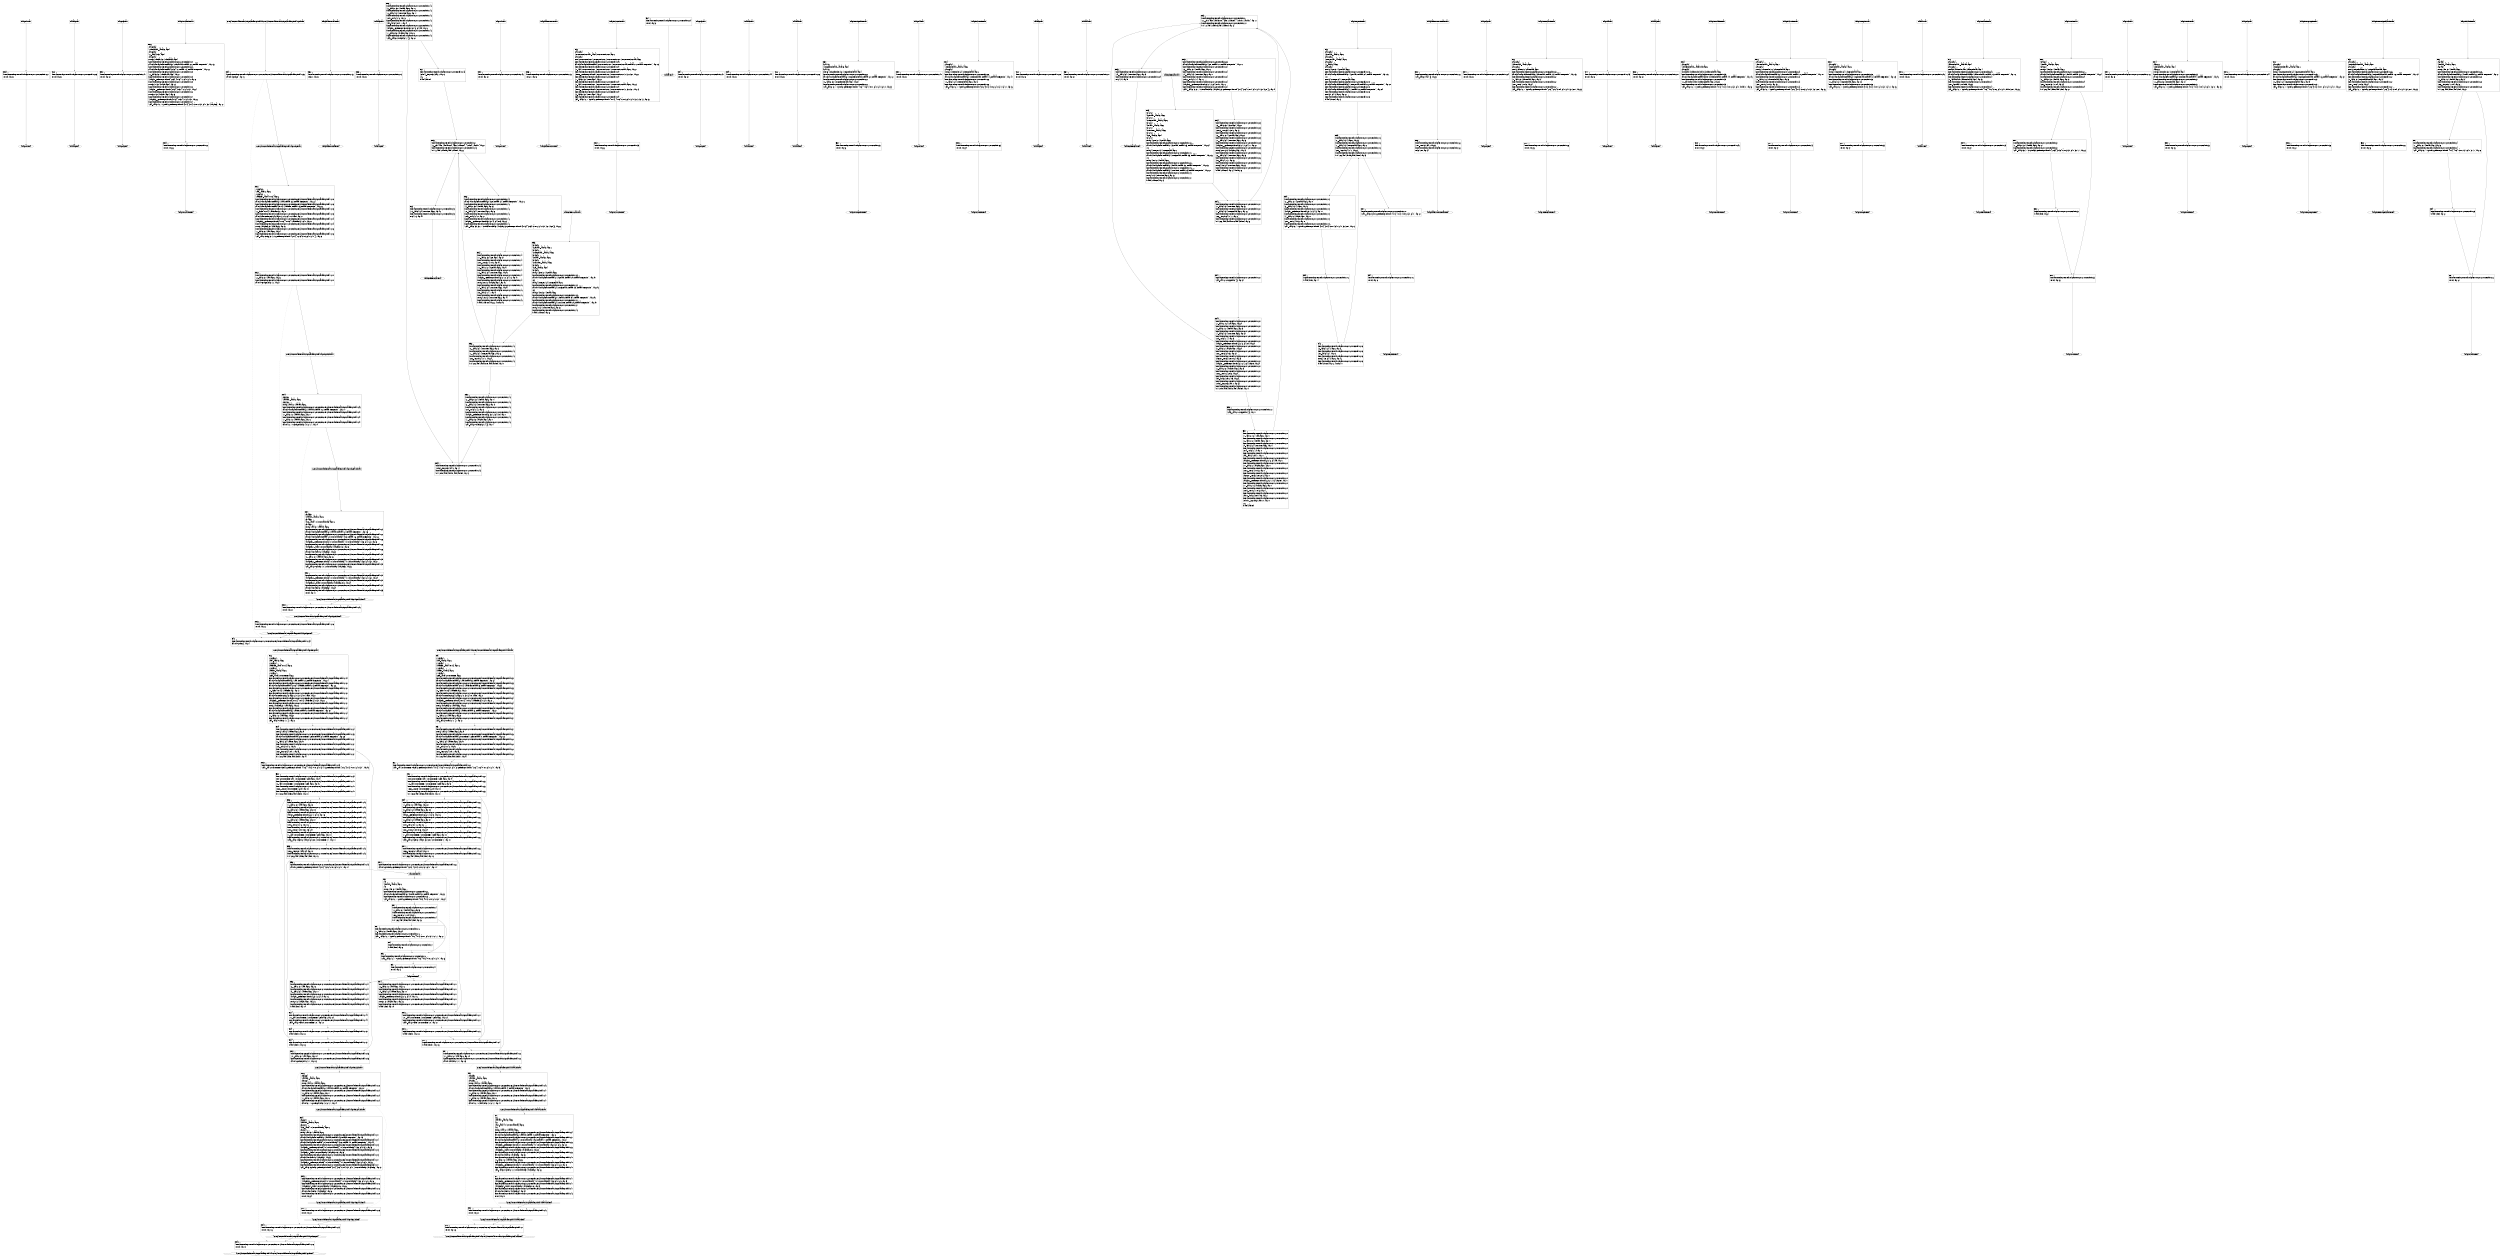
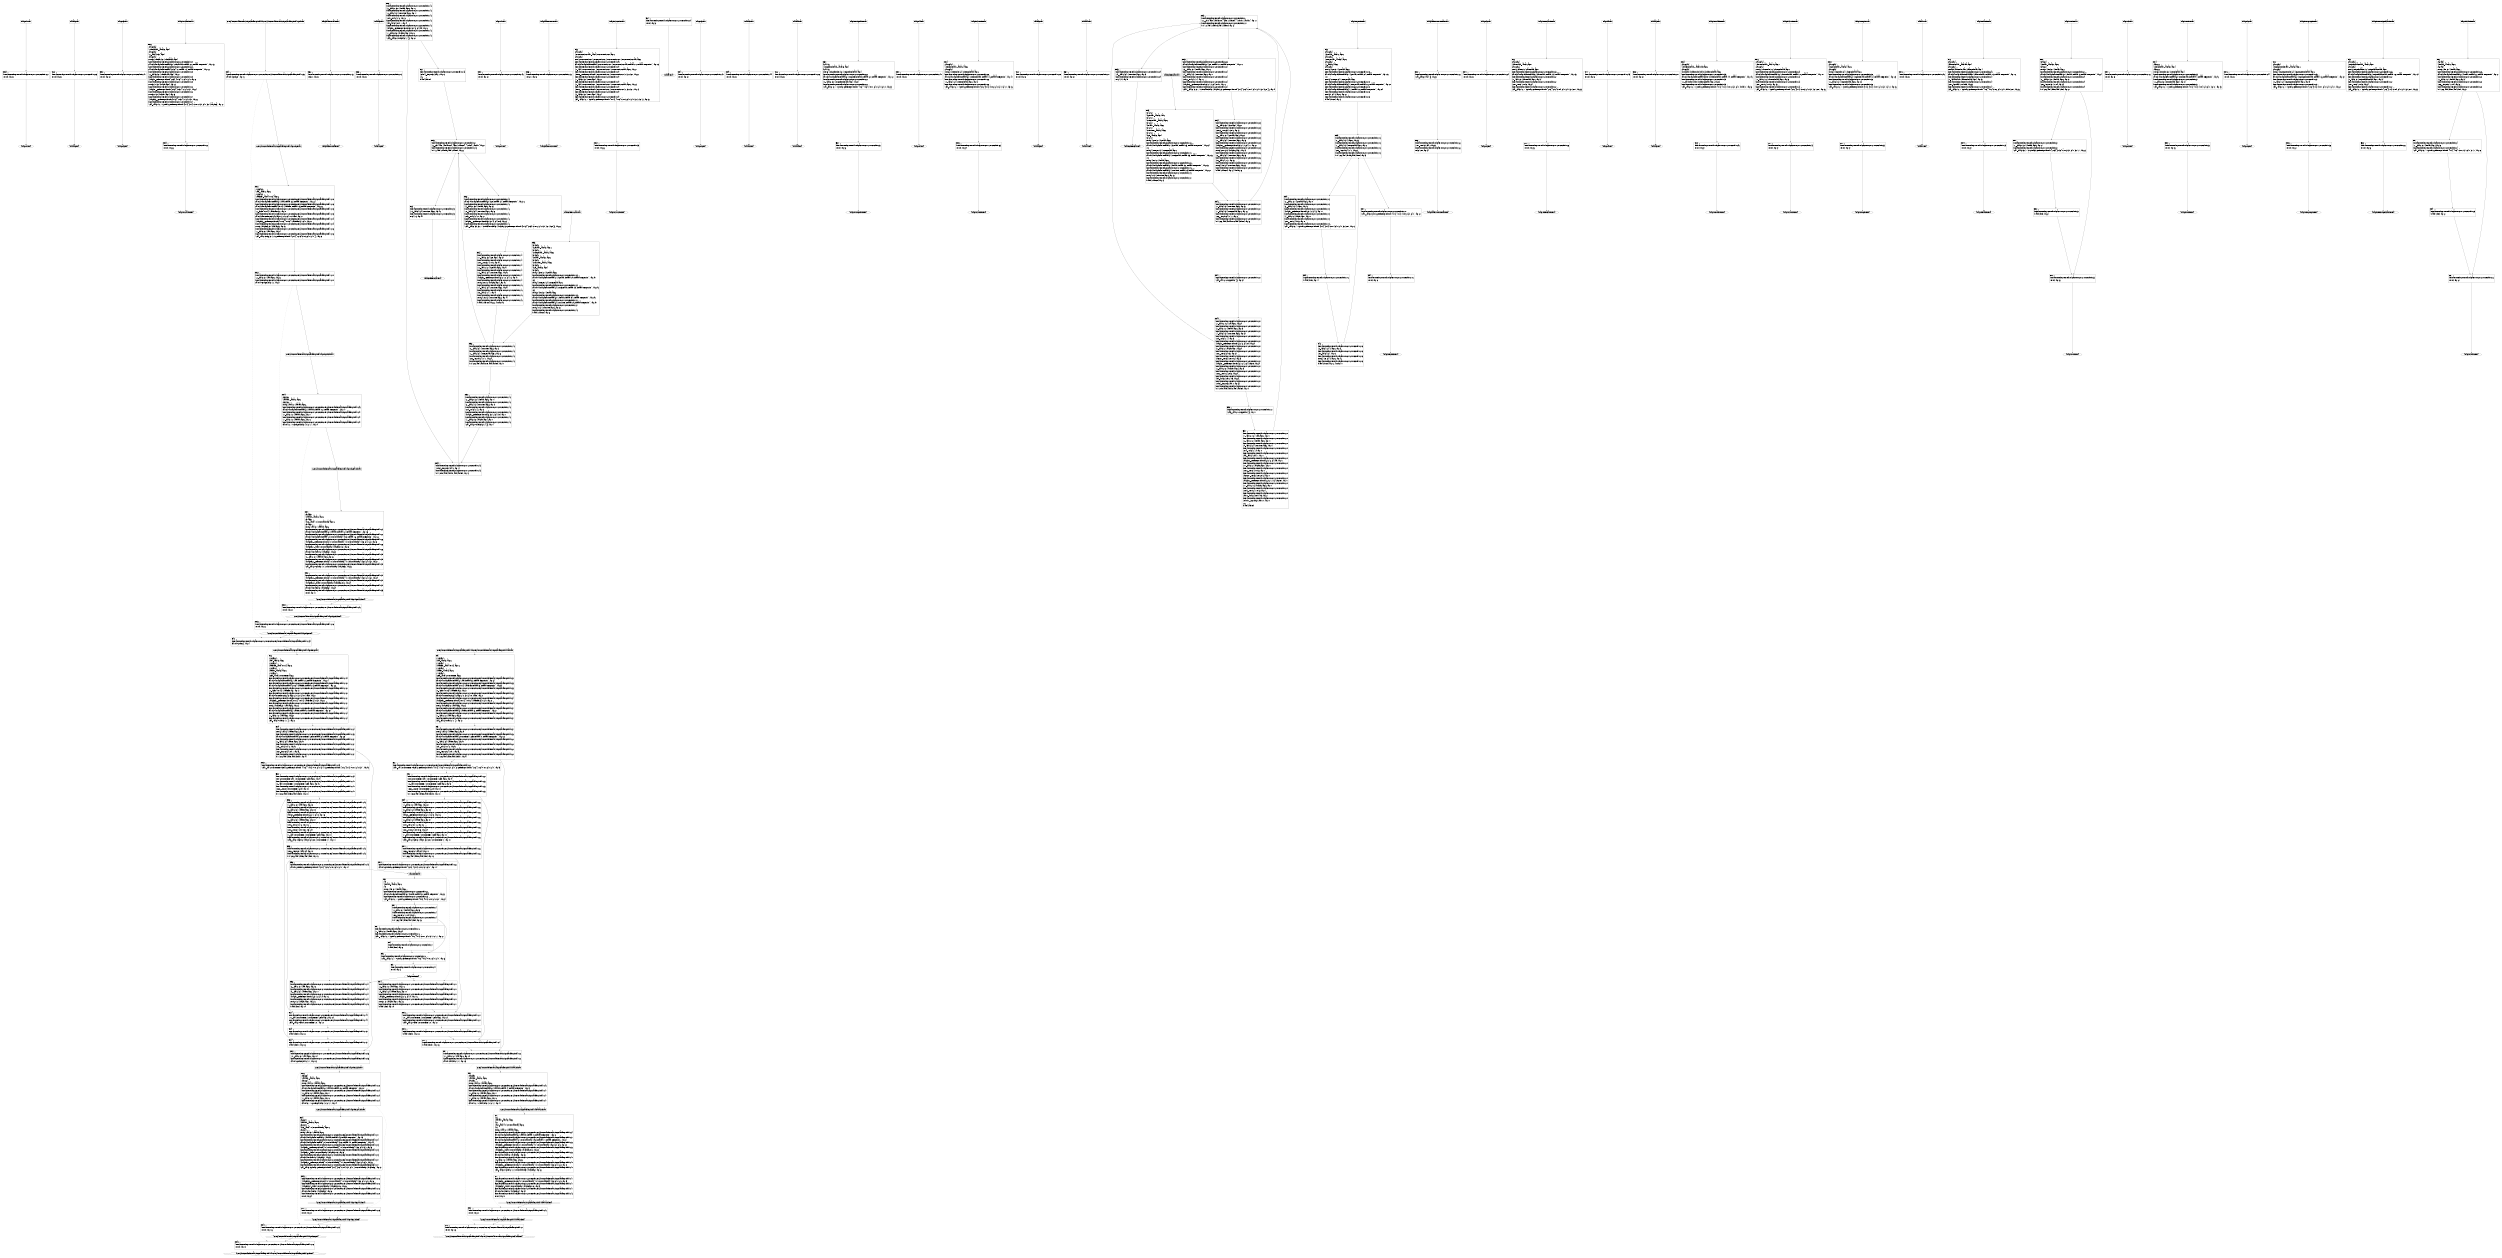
(1156, 116) -> (1155, 116)
